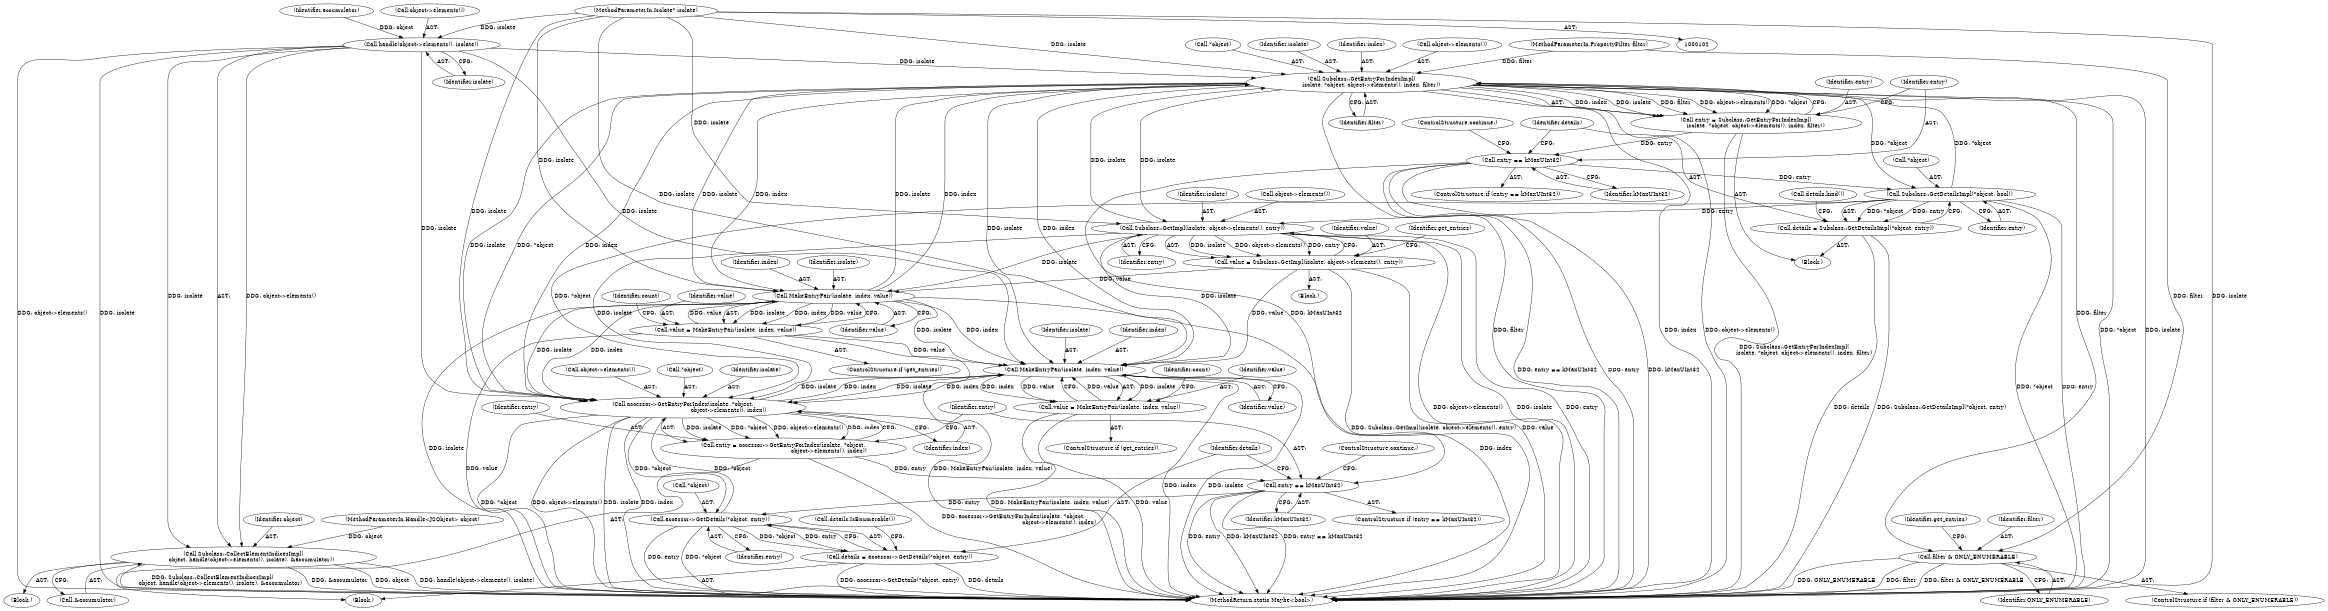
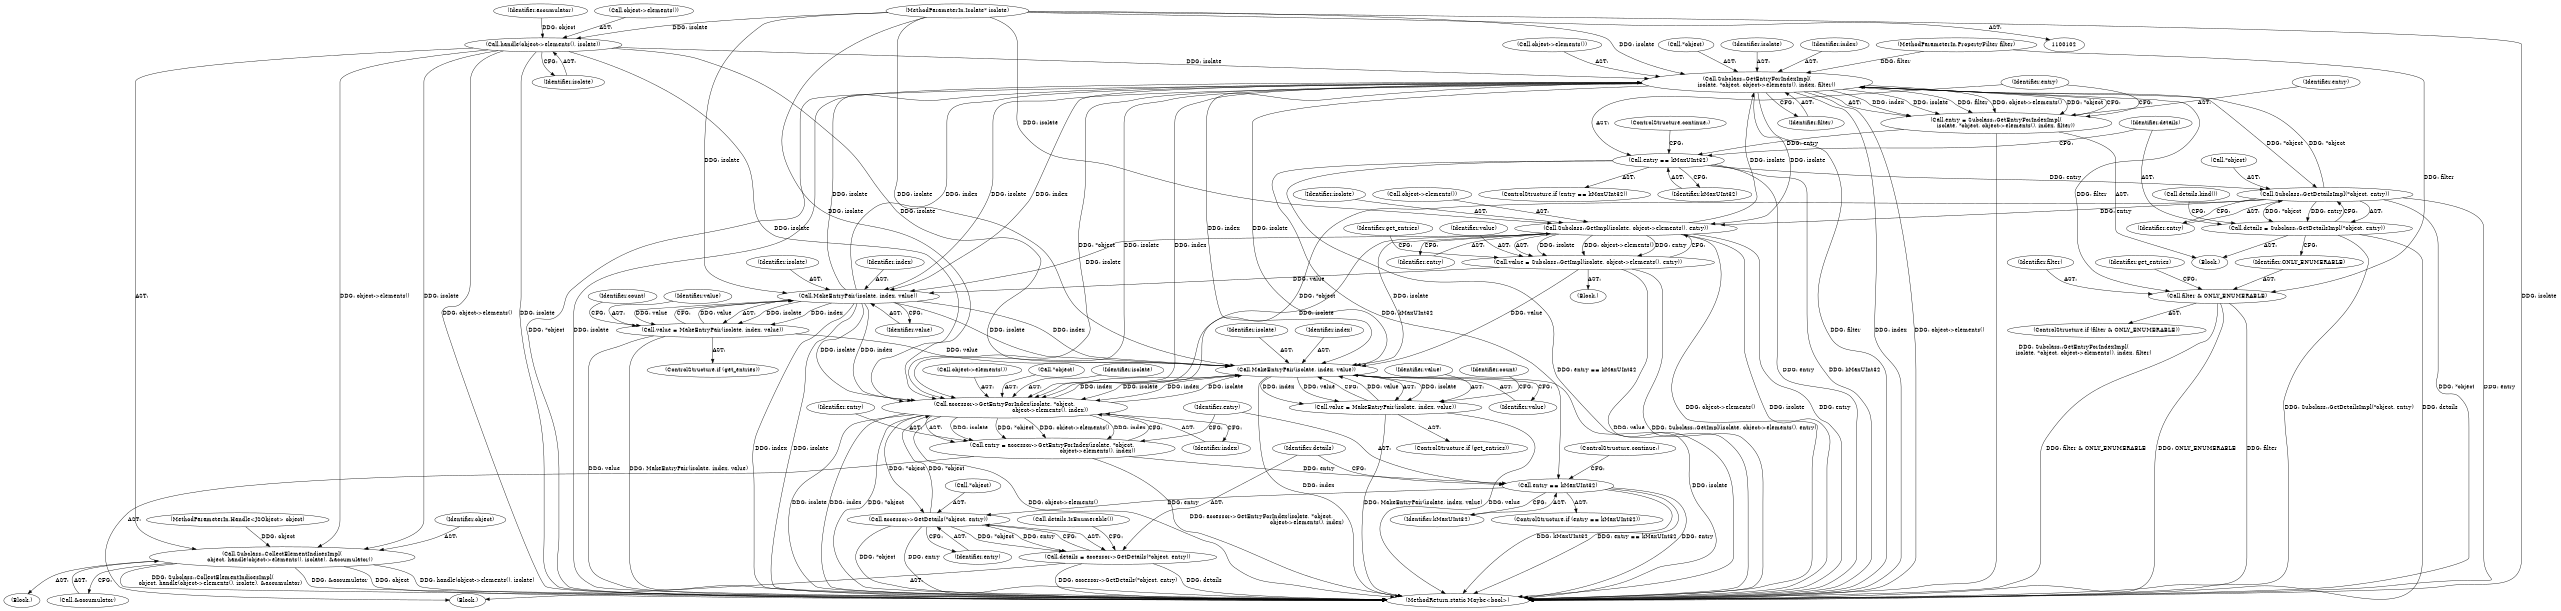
(1697, 45) -> (2064, 45)
(1950, 195) -> (2325, 195)
(2022, 573) -> (2304, 244)
